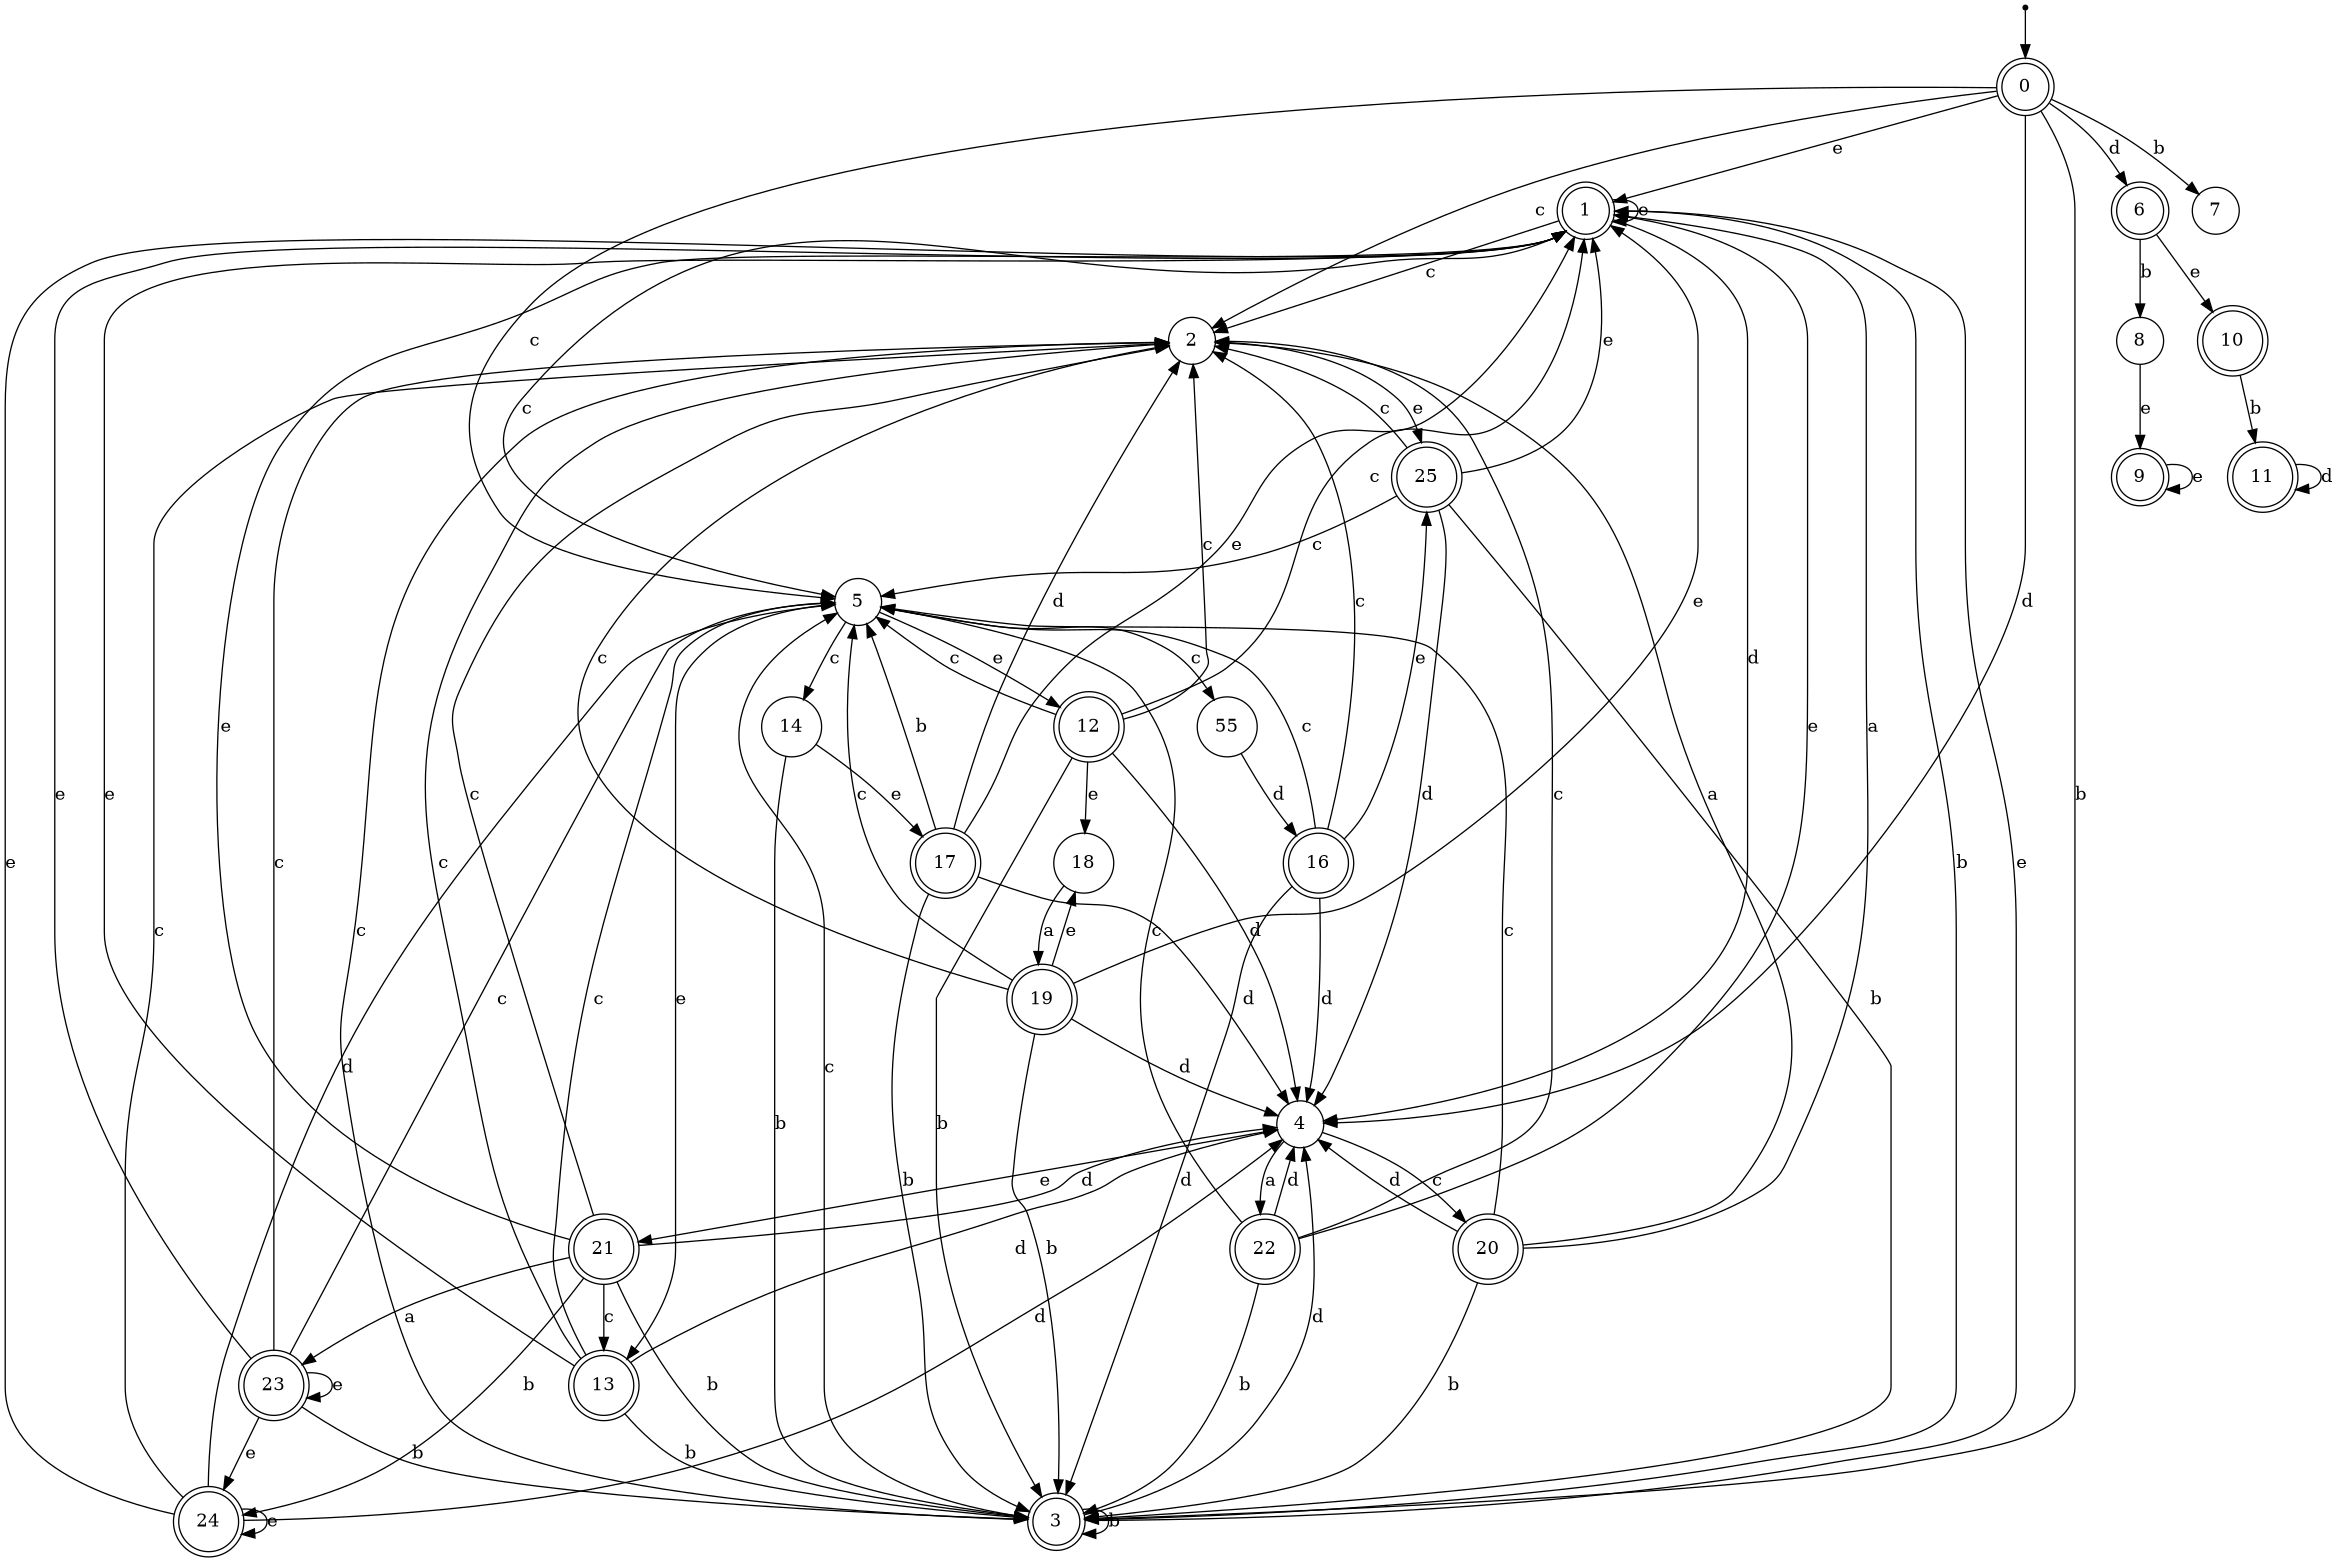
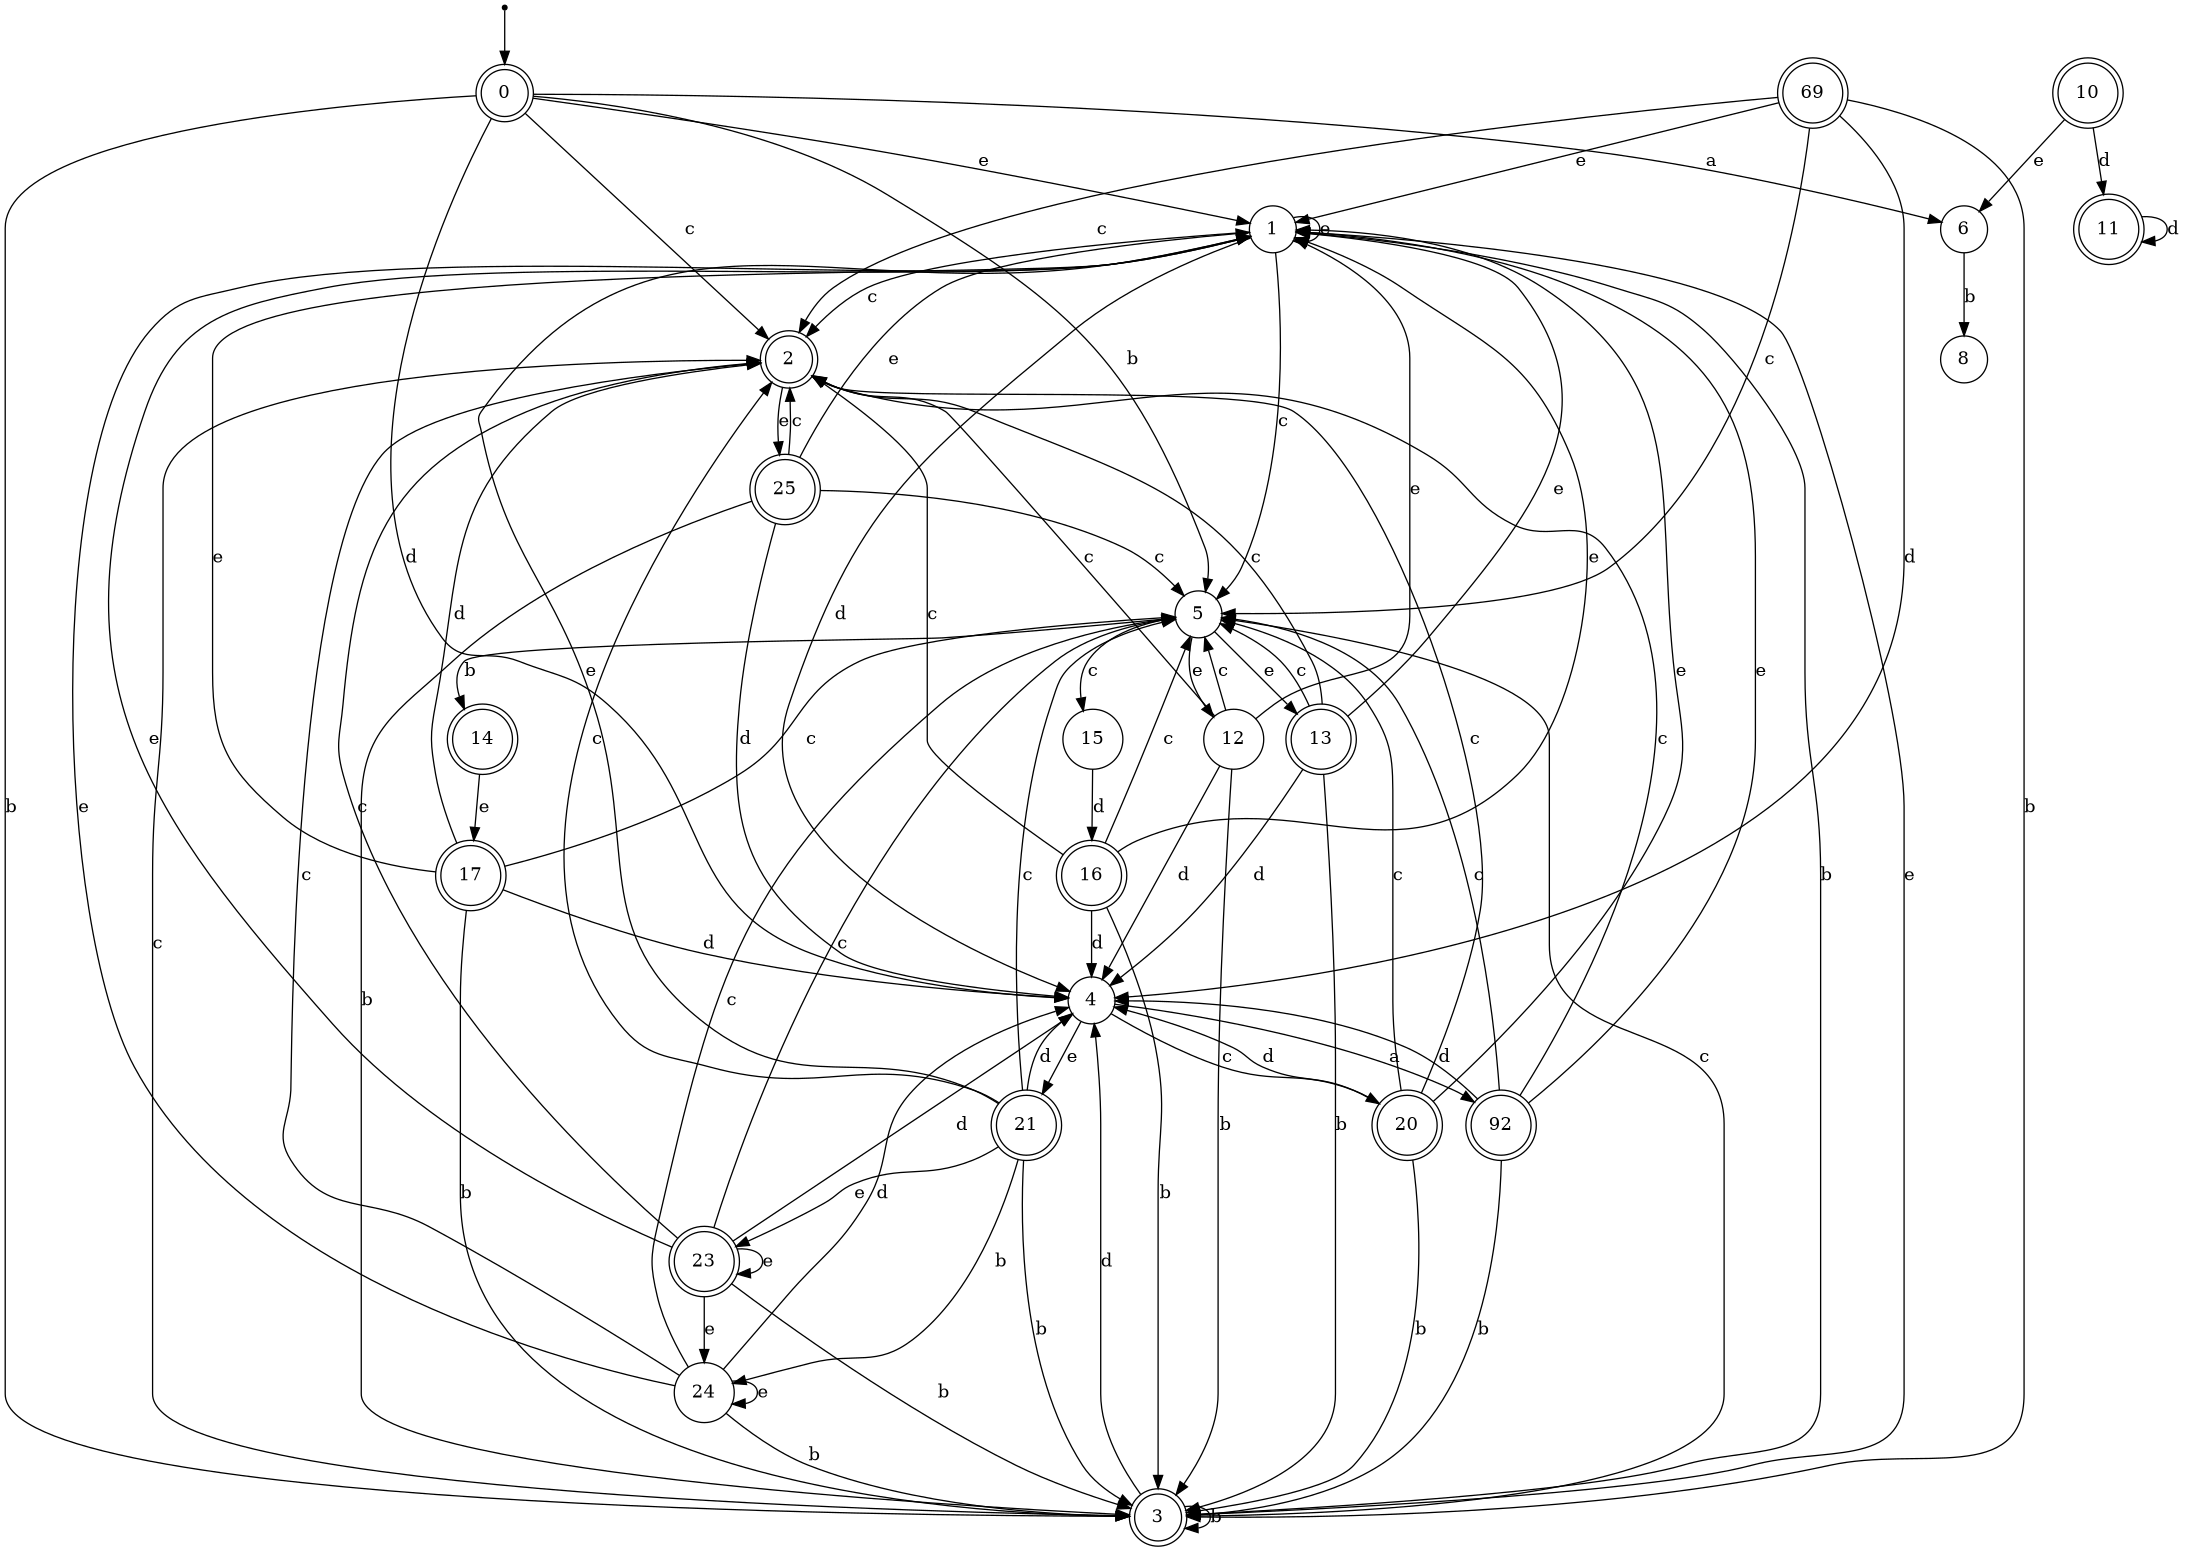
(2115, 149) -> (1712, 161)
(1586, 211) -> (1273, 229)
(2140, 211) -> (1964, 229)
(2216, 211) -> none
(2181, 268) -> (2027, 160)
(535, 341) -> (1133, 359)
(1192, 341) -> (789, 359)
(2256, 409) -> (2105, 161)
(1375, 477) -> (1416, 490)
(2140, 477) -> none
(835, 659) -> (471, 671)
(1407, 689) -> (1575, 657)
(792, 727) -> (483, 739)
(922, 727) -> (811, 739)
(1089, 727) -> (1234, 739)
(1227, 727) -> (1093, 739)
(1873, 727) -> (1682, 671)
(1713, 795) -> (1475, 739)
(1084, 863) -> none
(1042, 999) -> (1813, 93)
(348, 1068) -> (732, 1000)
none -> (905, 1126)
(1187, 1181) -> (1166, 1193)
(775, 1199) -> (882, 1488)
(1265, 1249) -> (1501, 1125)
(604, 1311) -> (1027, 810)
(410, 1317) -> (860, 1193)
(209, 1522) -> (704, 1393)
